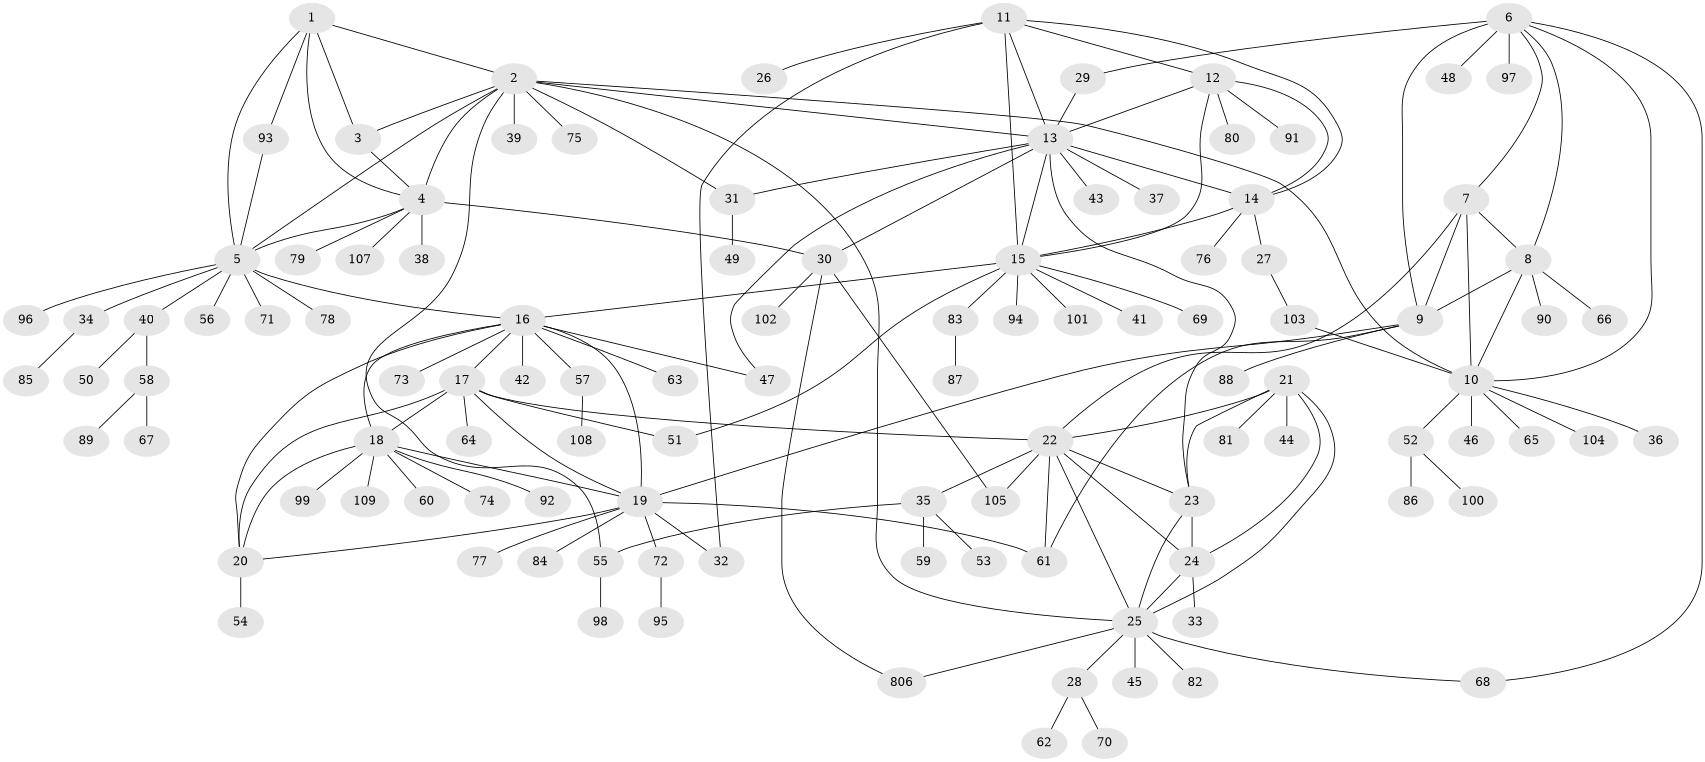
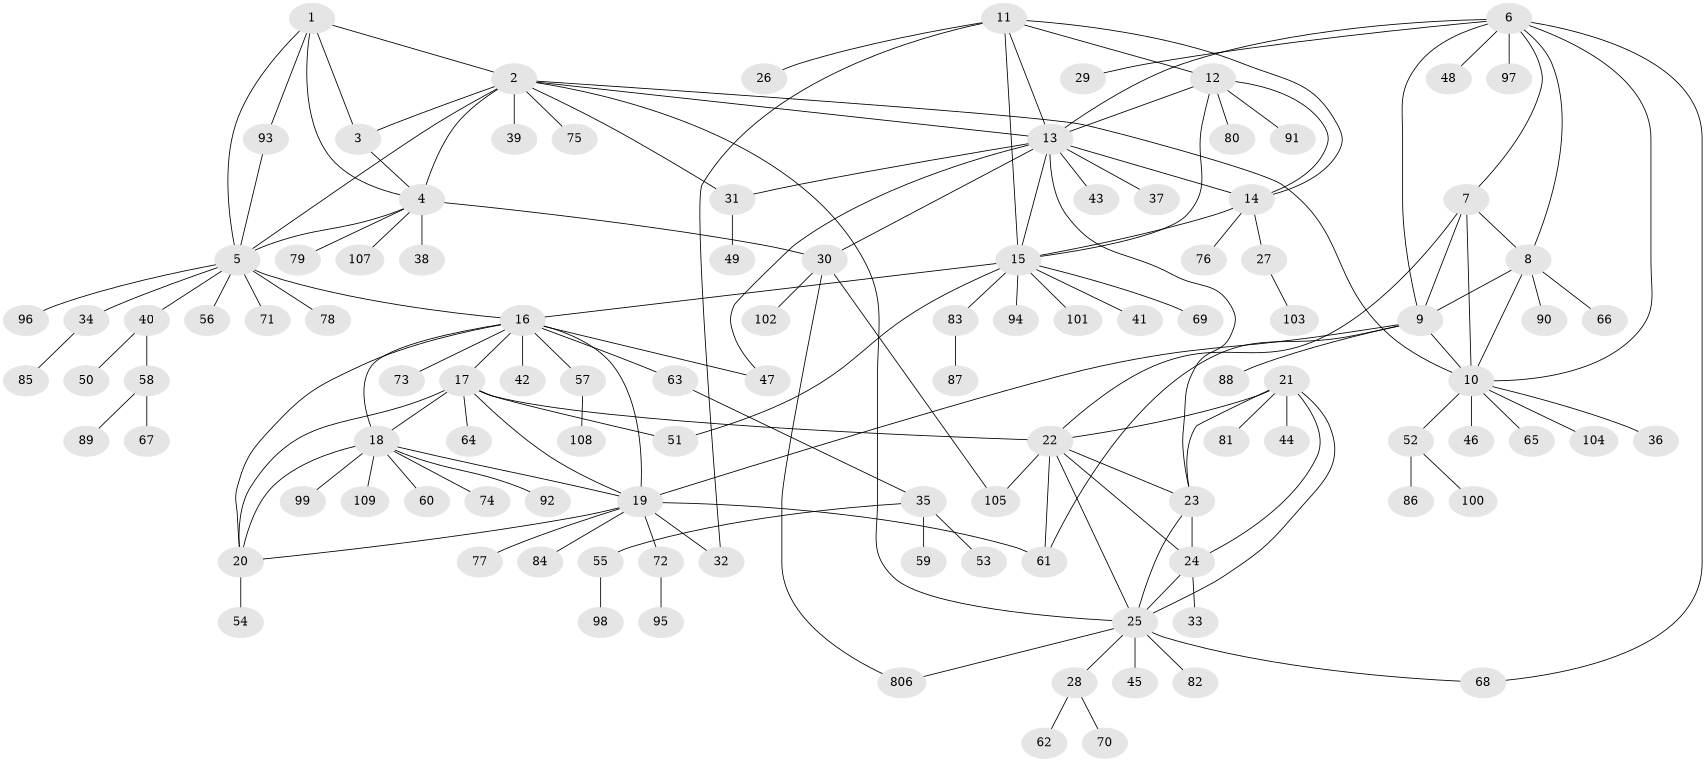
(1067, 109) -> (1299, 36)
(1383, 351) -> (1446, 351)
(370, 390) -> none
(987, 471) -> (799, 441)
